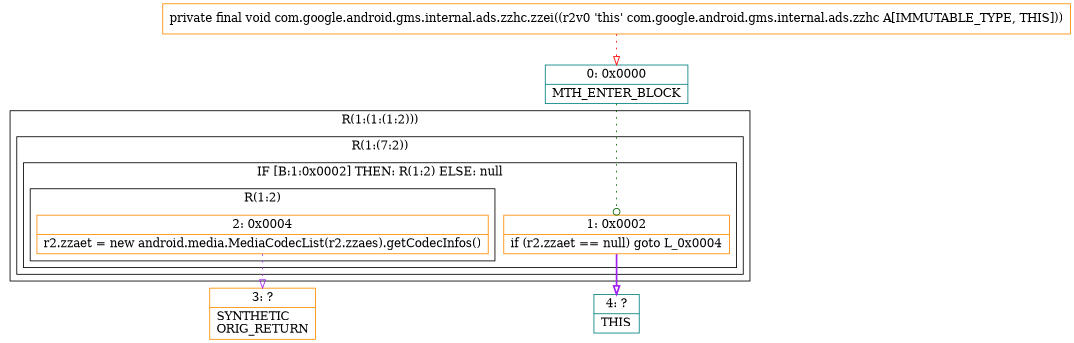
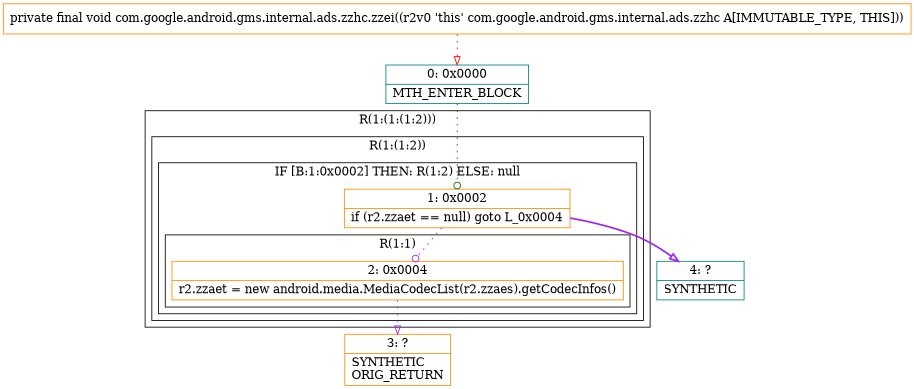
(380, 146) -> (398, 146)
(263, 198) -> (398, 245)
none -> (430, 242)
(616, 323) -> (700, 290)
